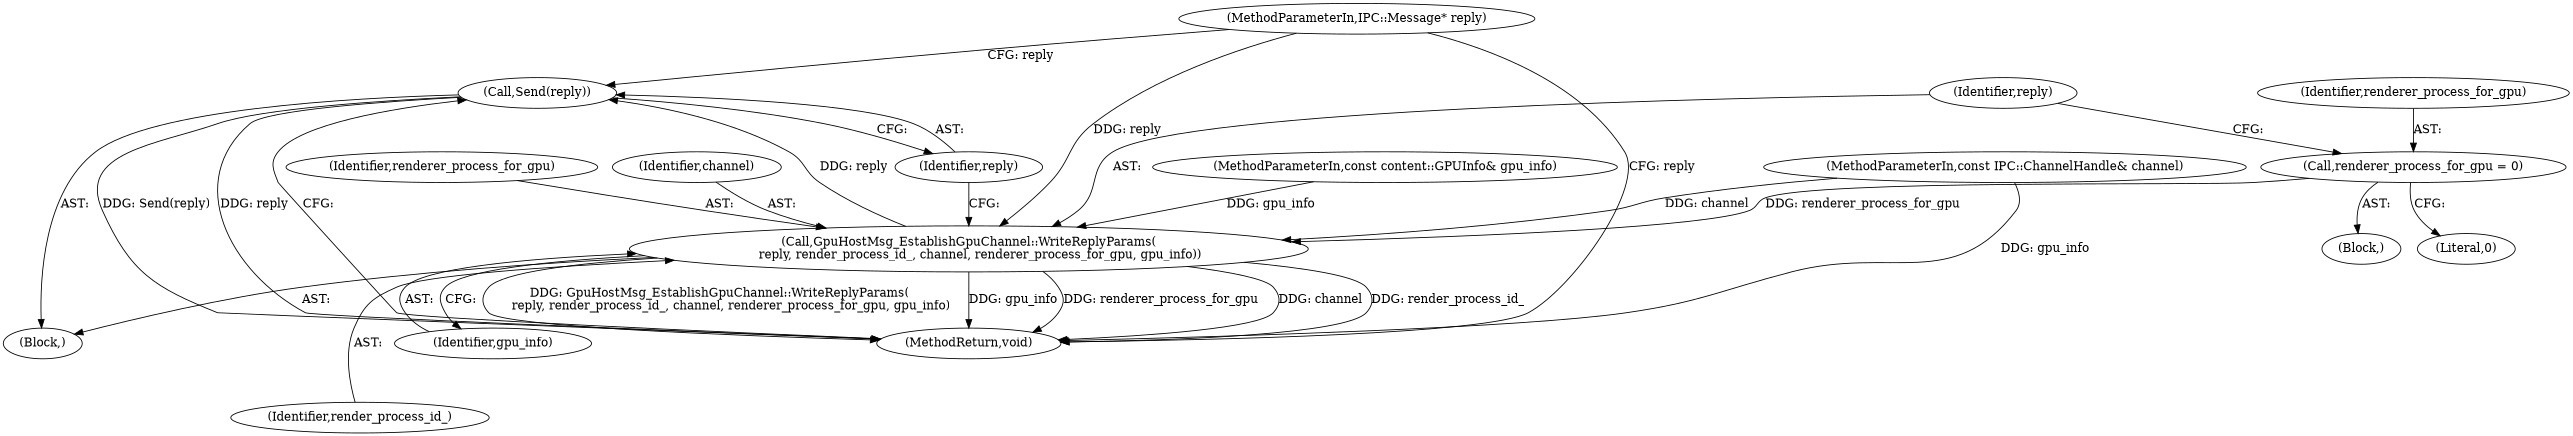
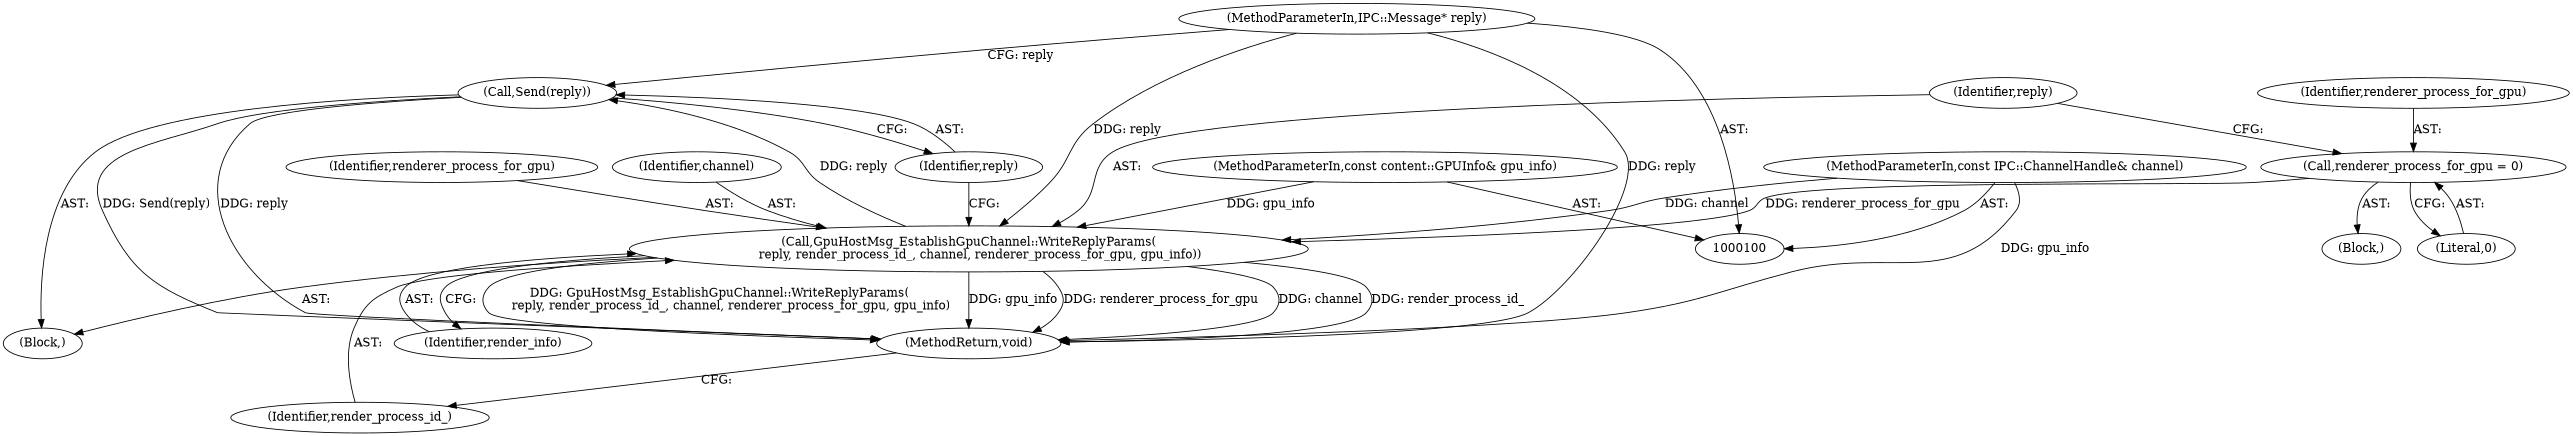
(1662, 167) -> (1662, 167)
none -> (2456, 209)
none -> (1740, 249)
(396, 312) -> (676, 379)
(493, 343) -> (493, 343)
